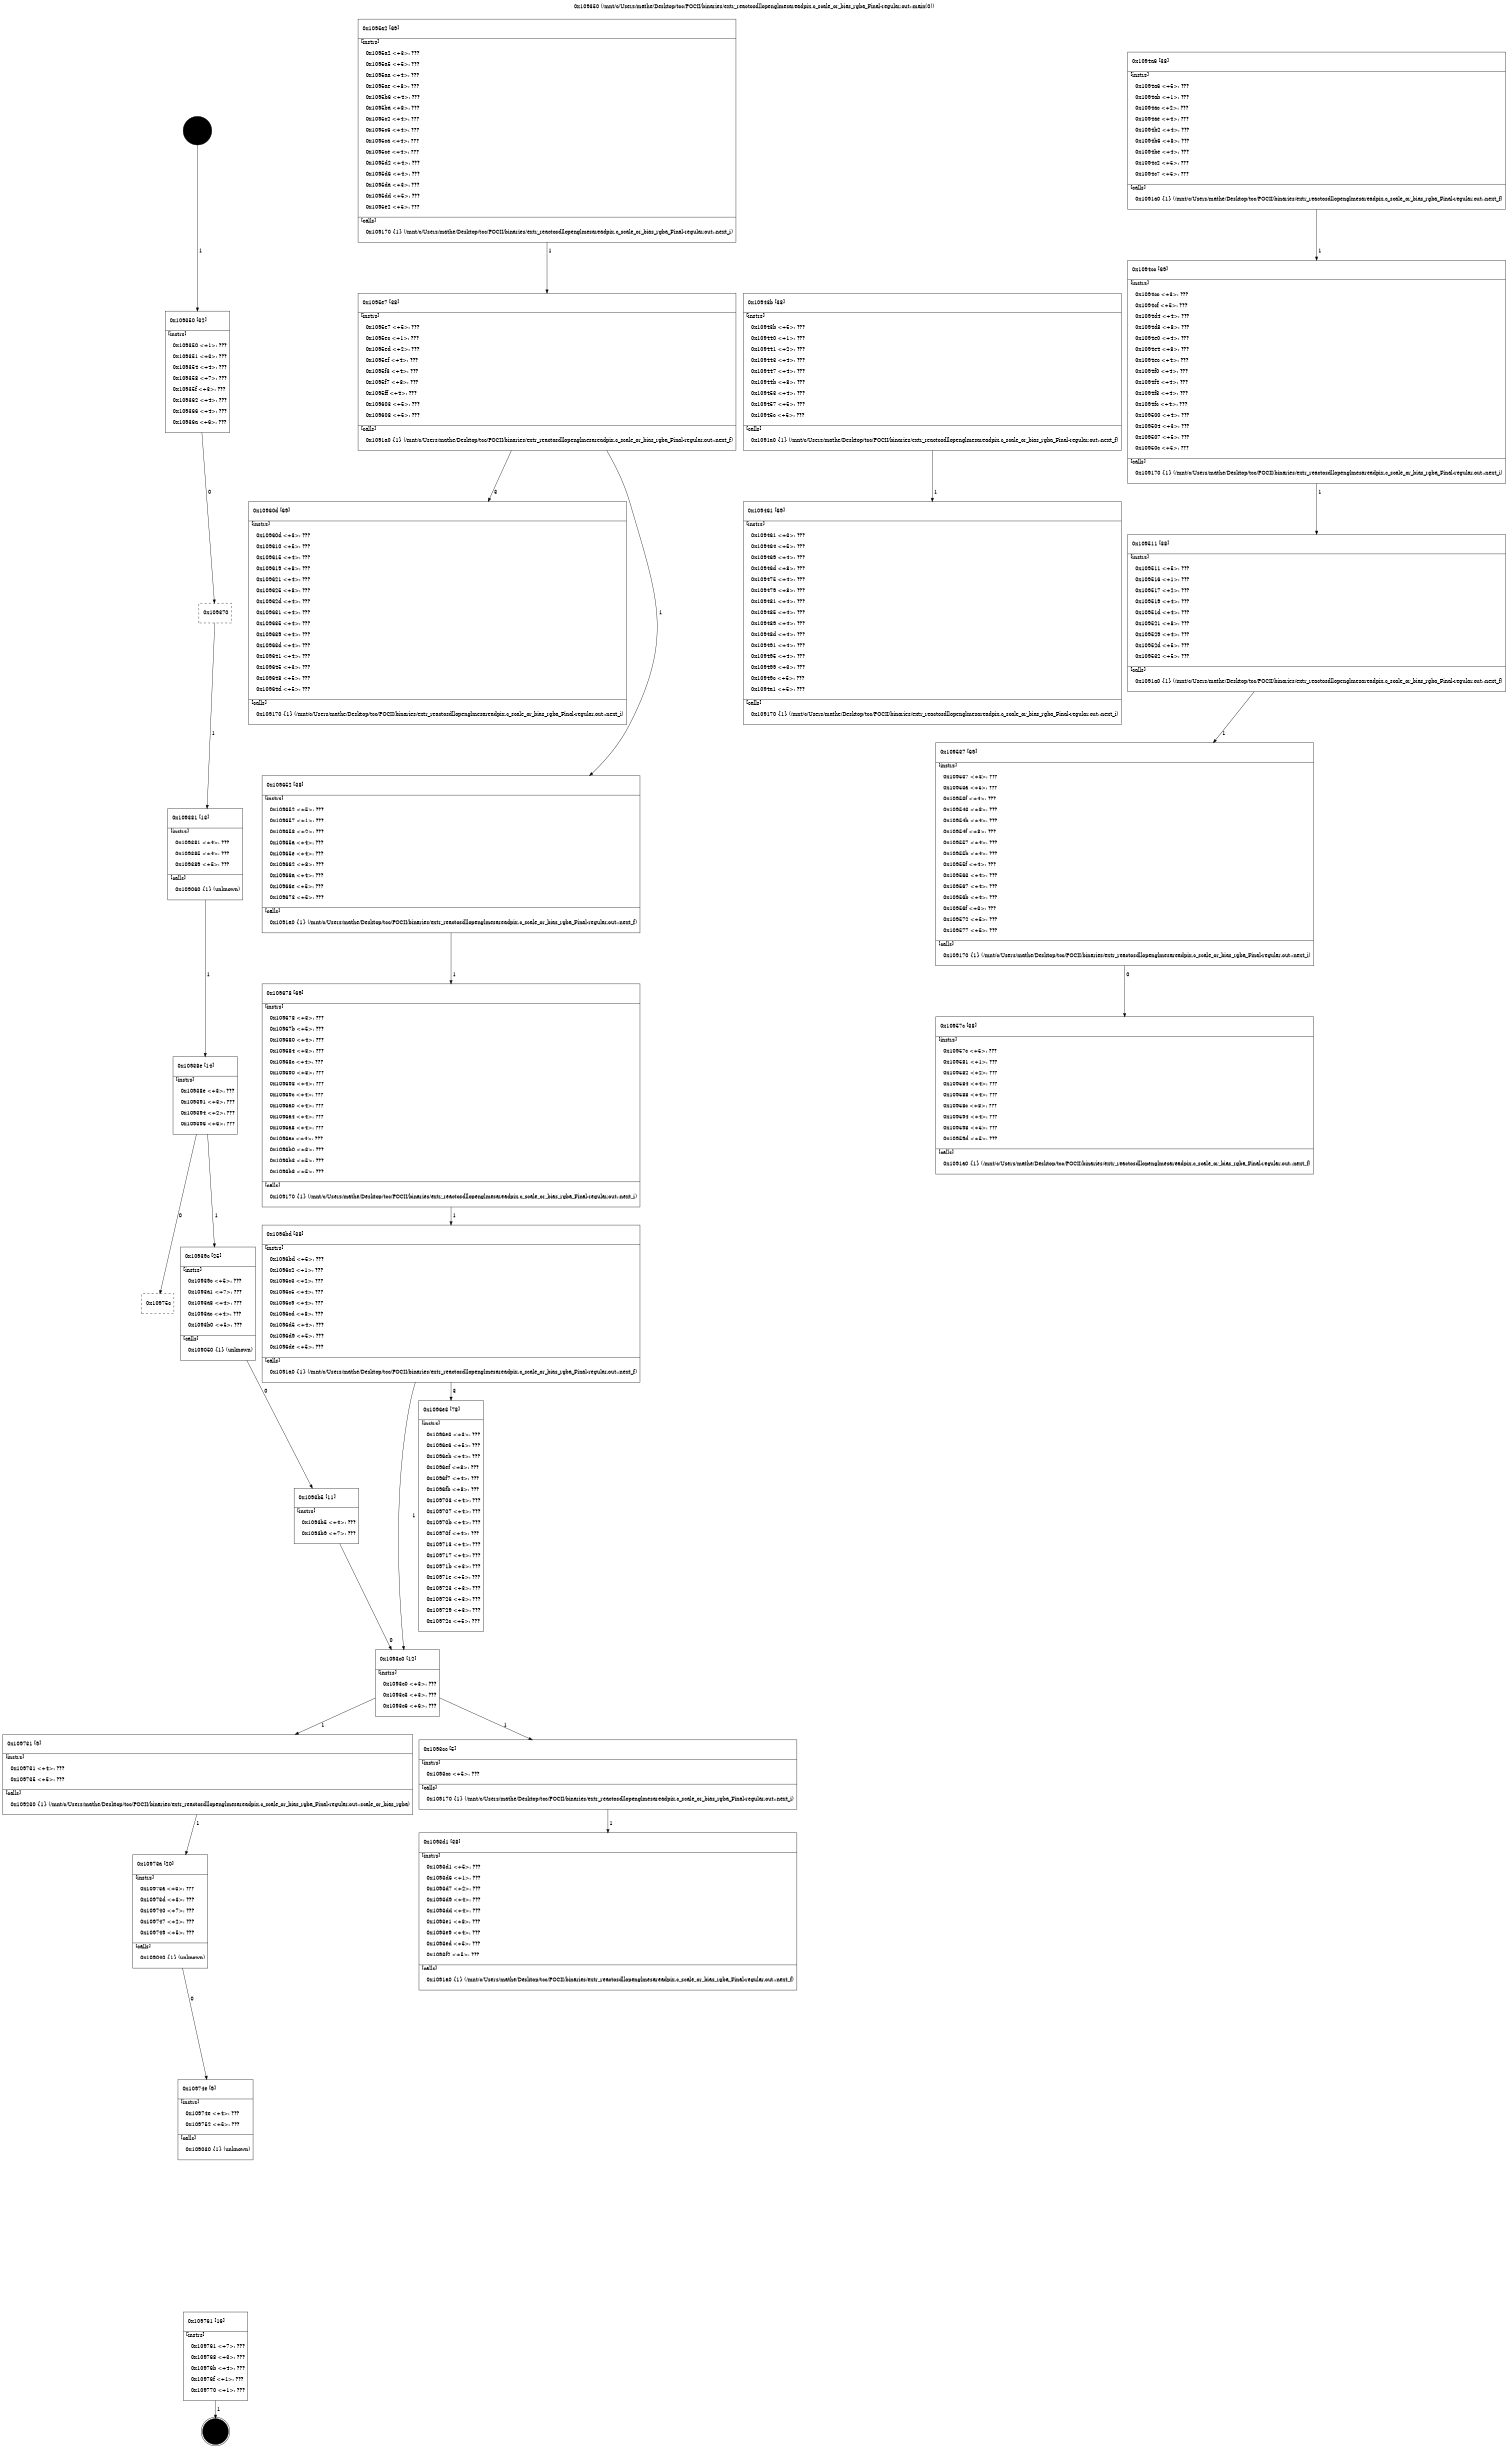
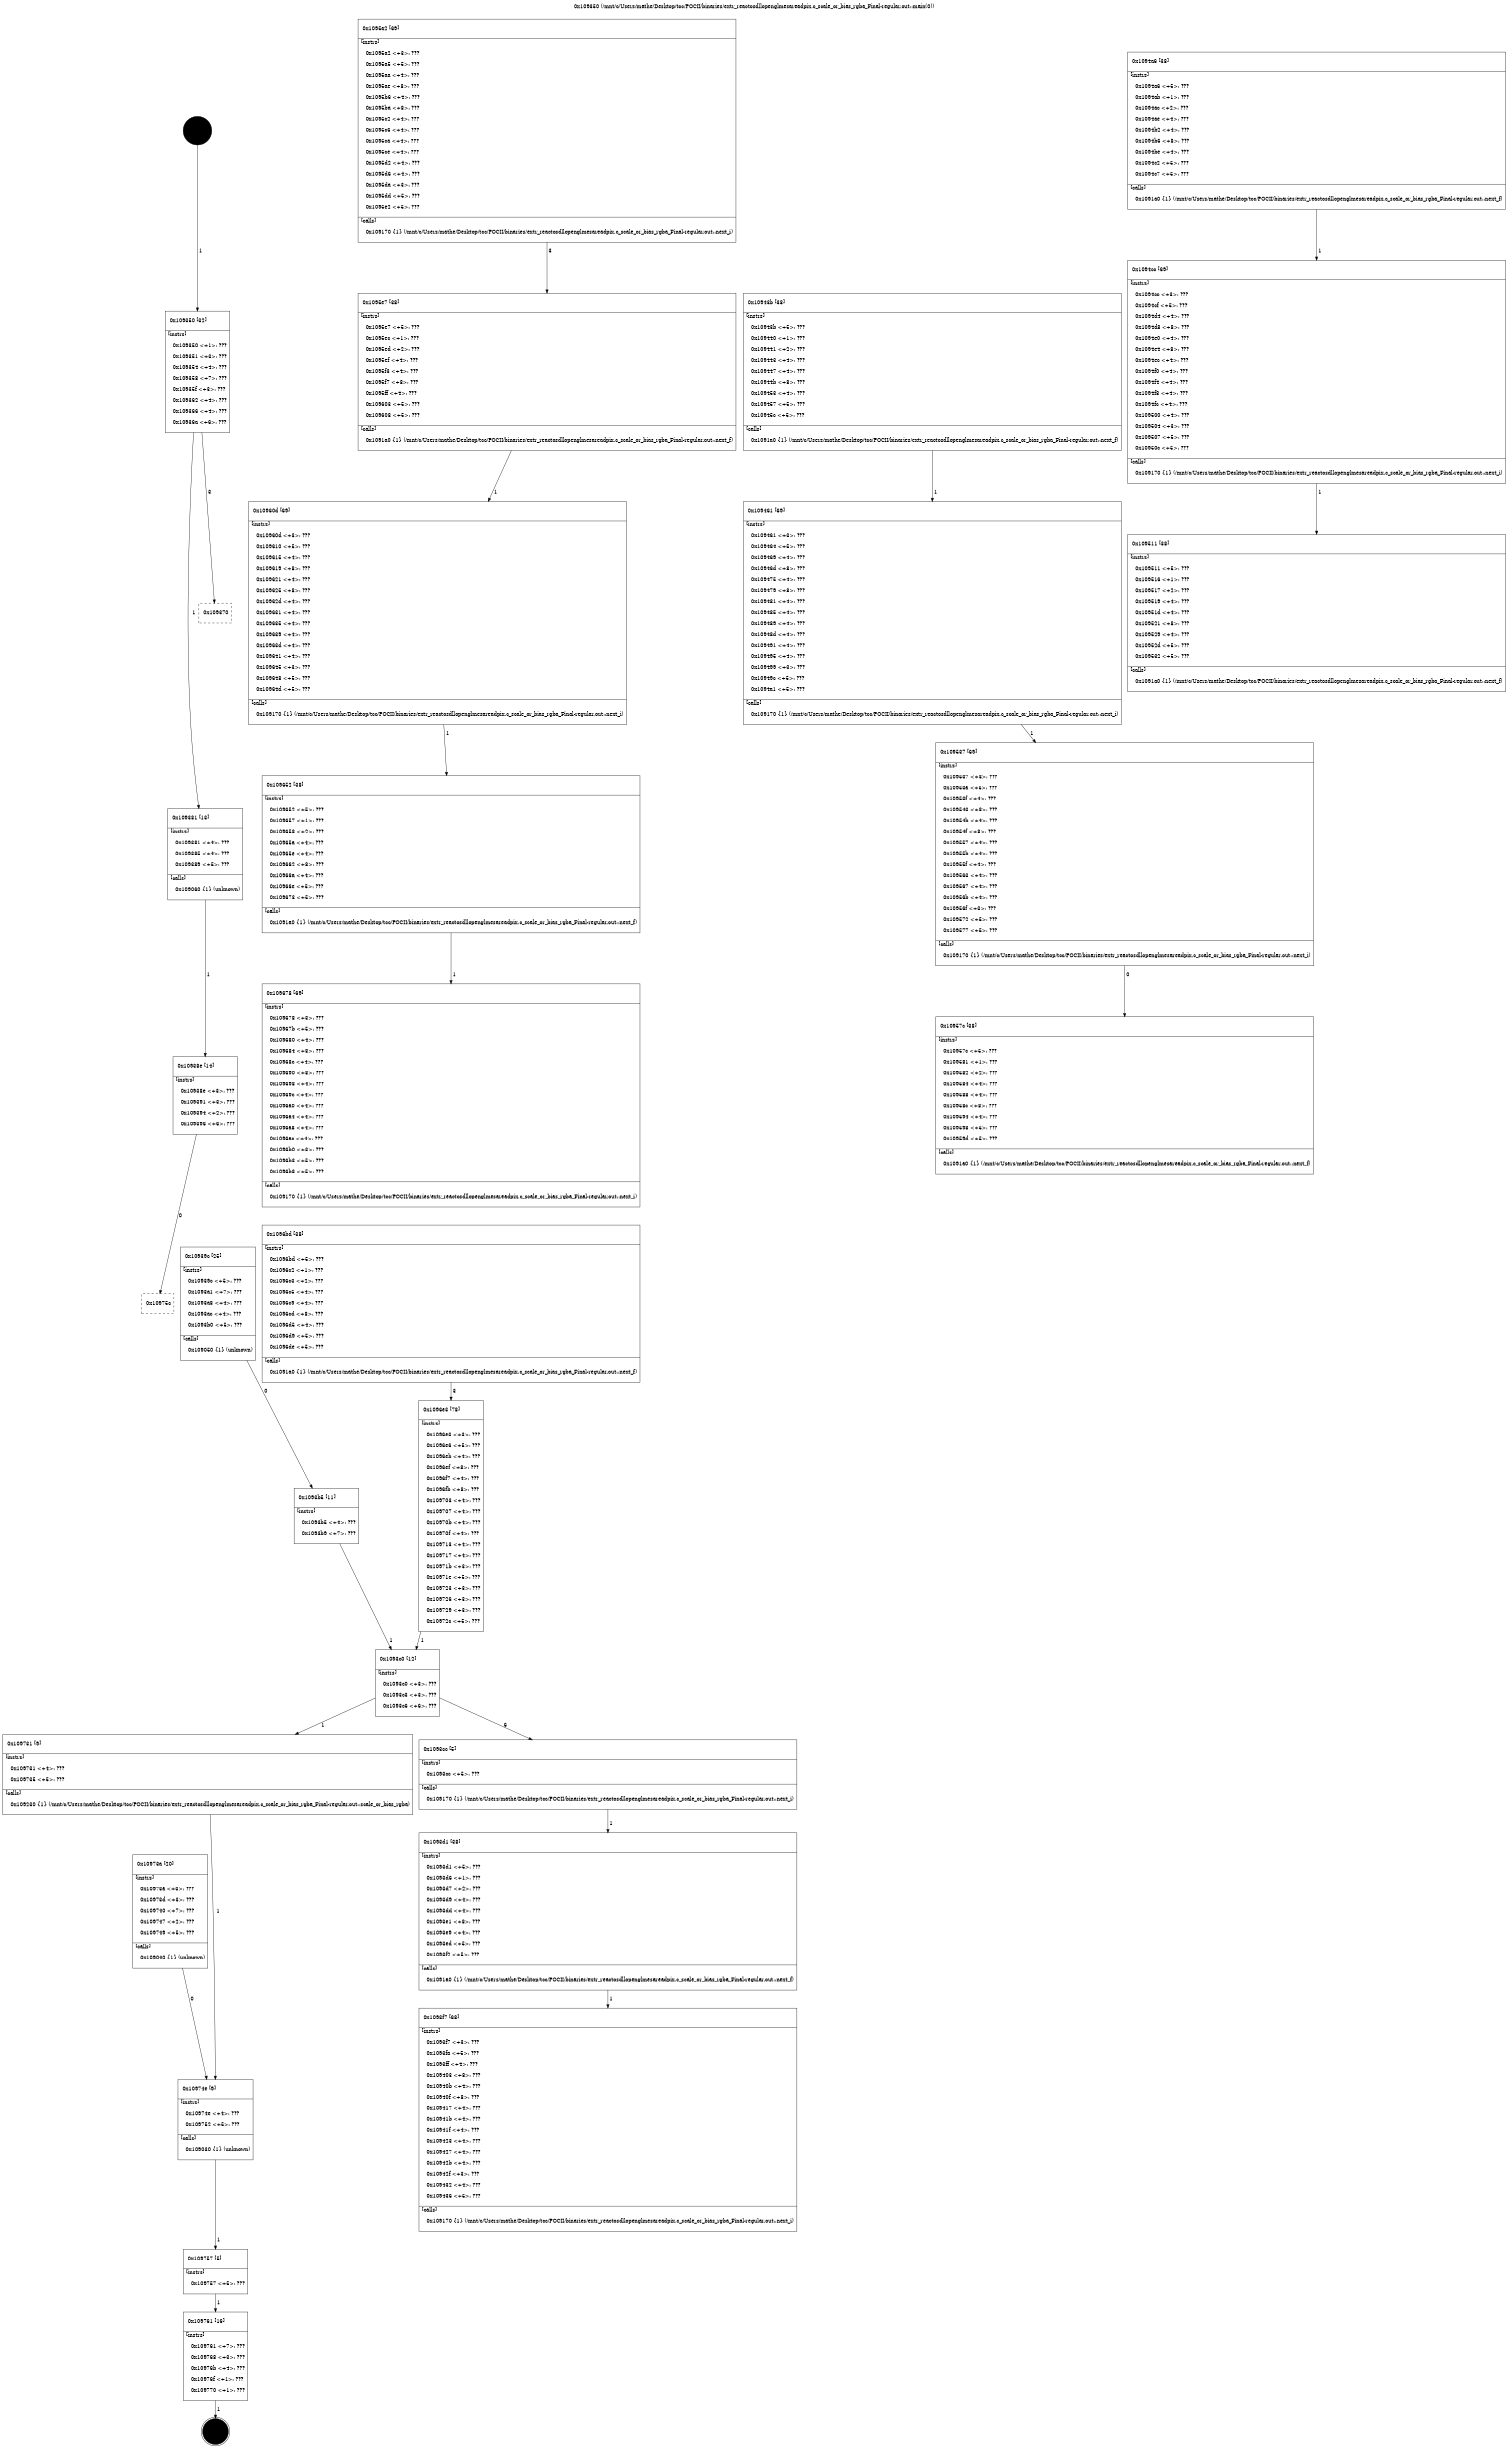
(549, 251) -> (549, 251)
(209, 492) -> (209, 492)
(495, 492) -> (495, 492)
(657, 616) -> (445, 748)
(211, 714) -> (188, 619)
(1235, 716) -> (1027, 732)
(211, 1189) -> none
(451, 1214) -> none
(399, 1514) -> (419, 1639)
(390, 1641) -> (390, 1641)
(505, 1725) -> (505, 1725)
(192, 1833) -> (214, 1945)
none -> (608, 2120)
none -> (216, 2272)
